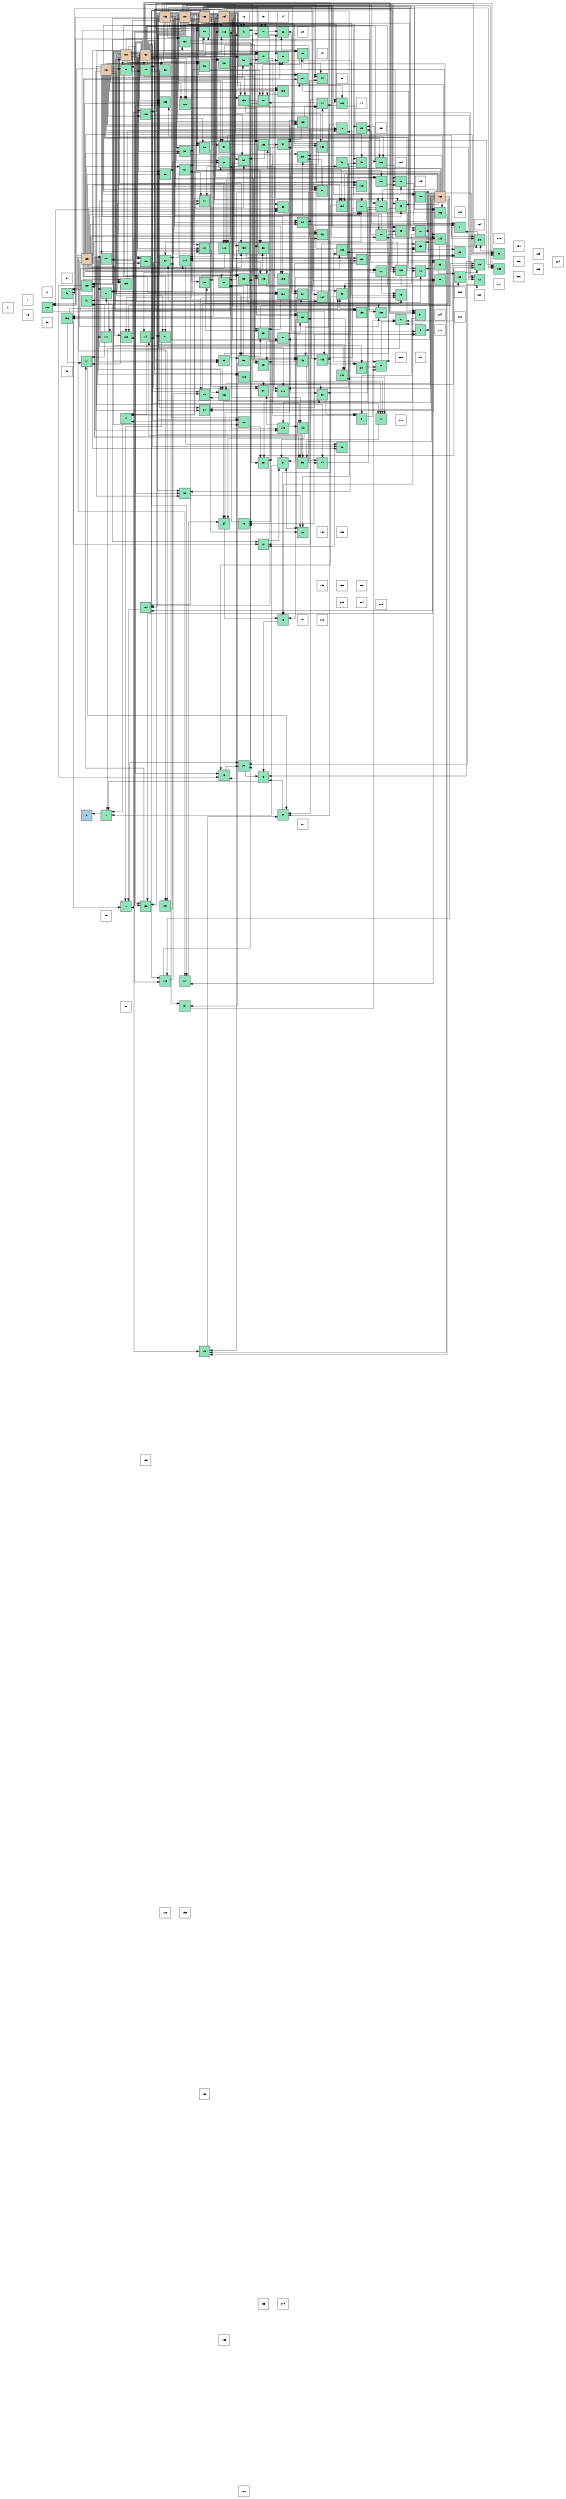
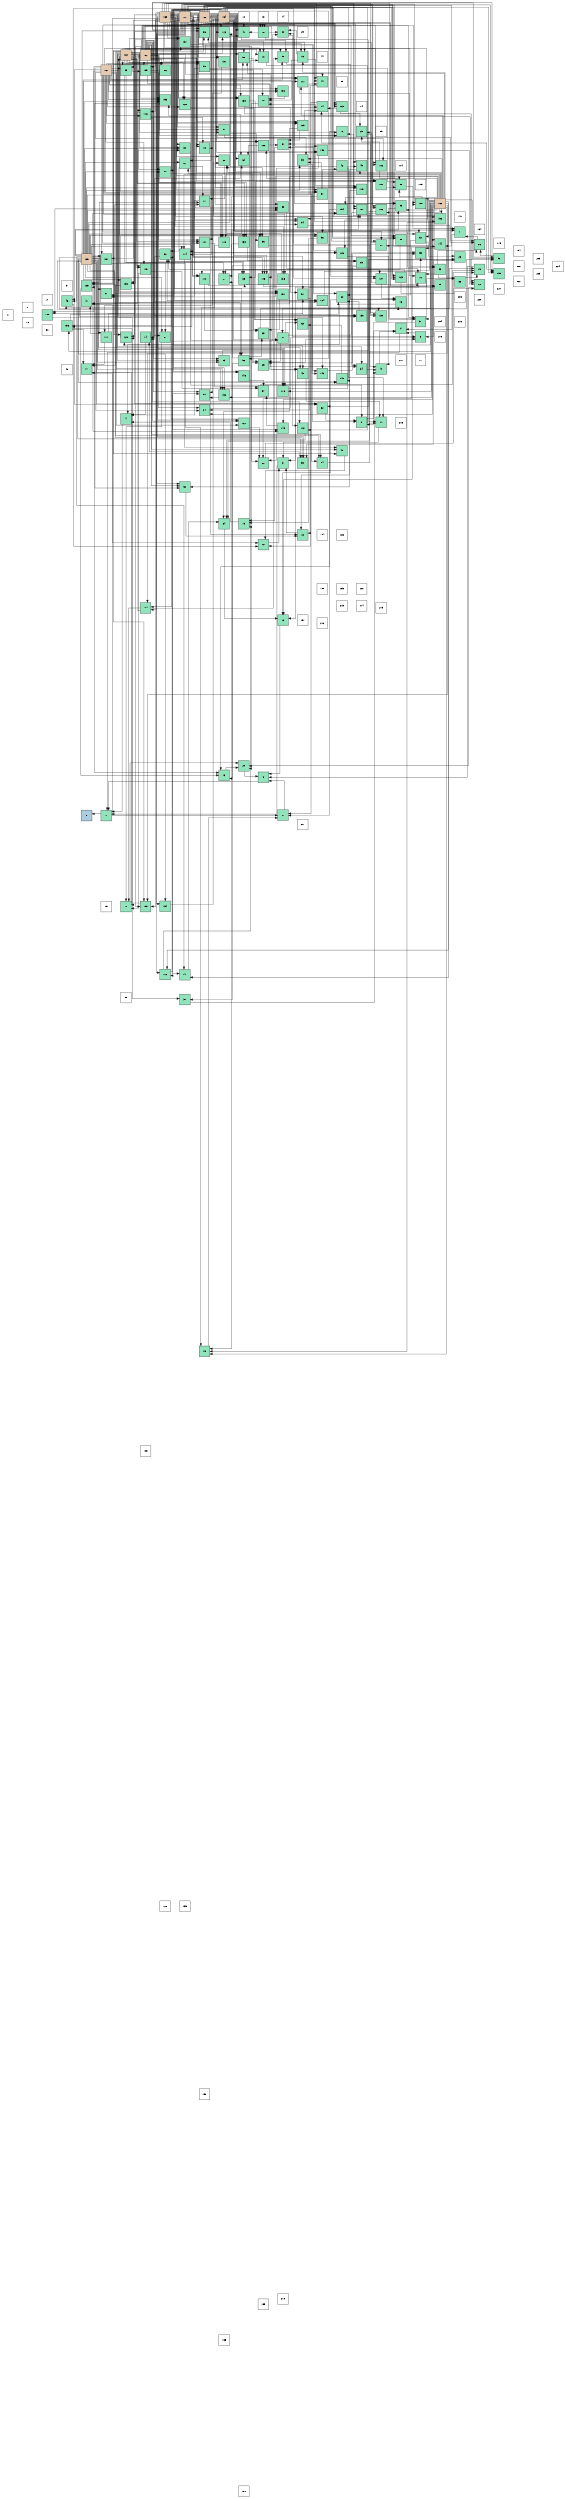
(75, 128) -> none
